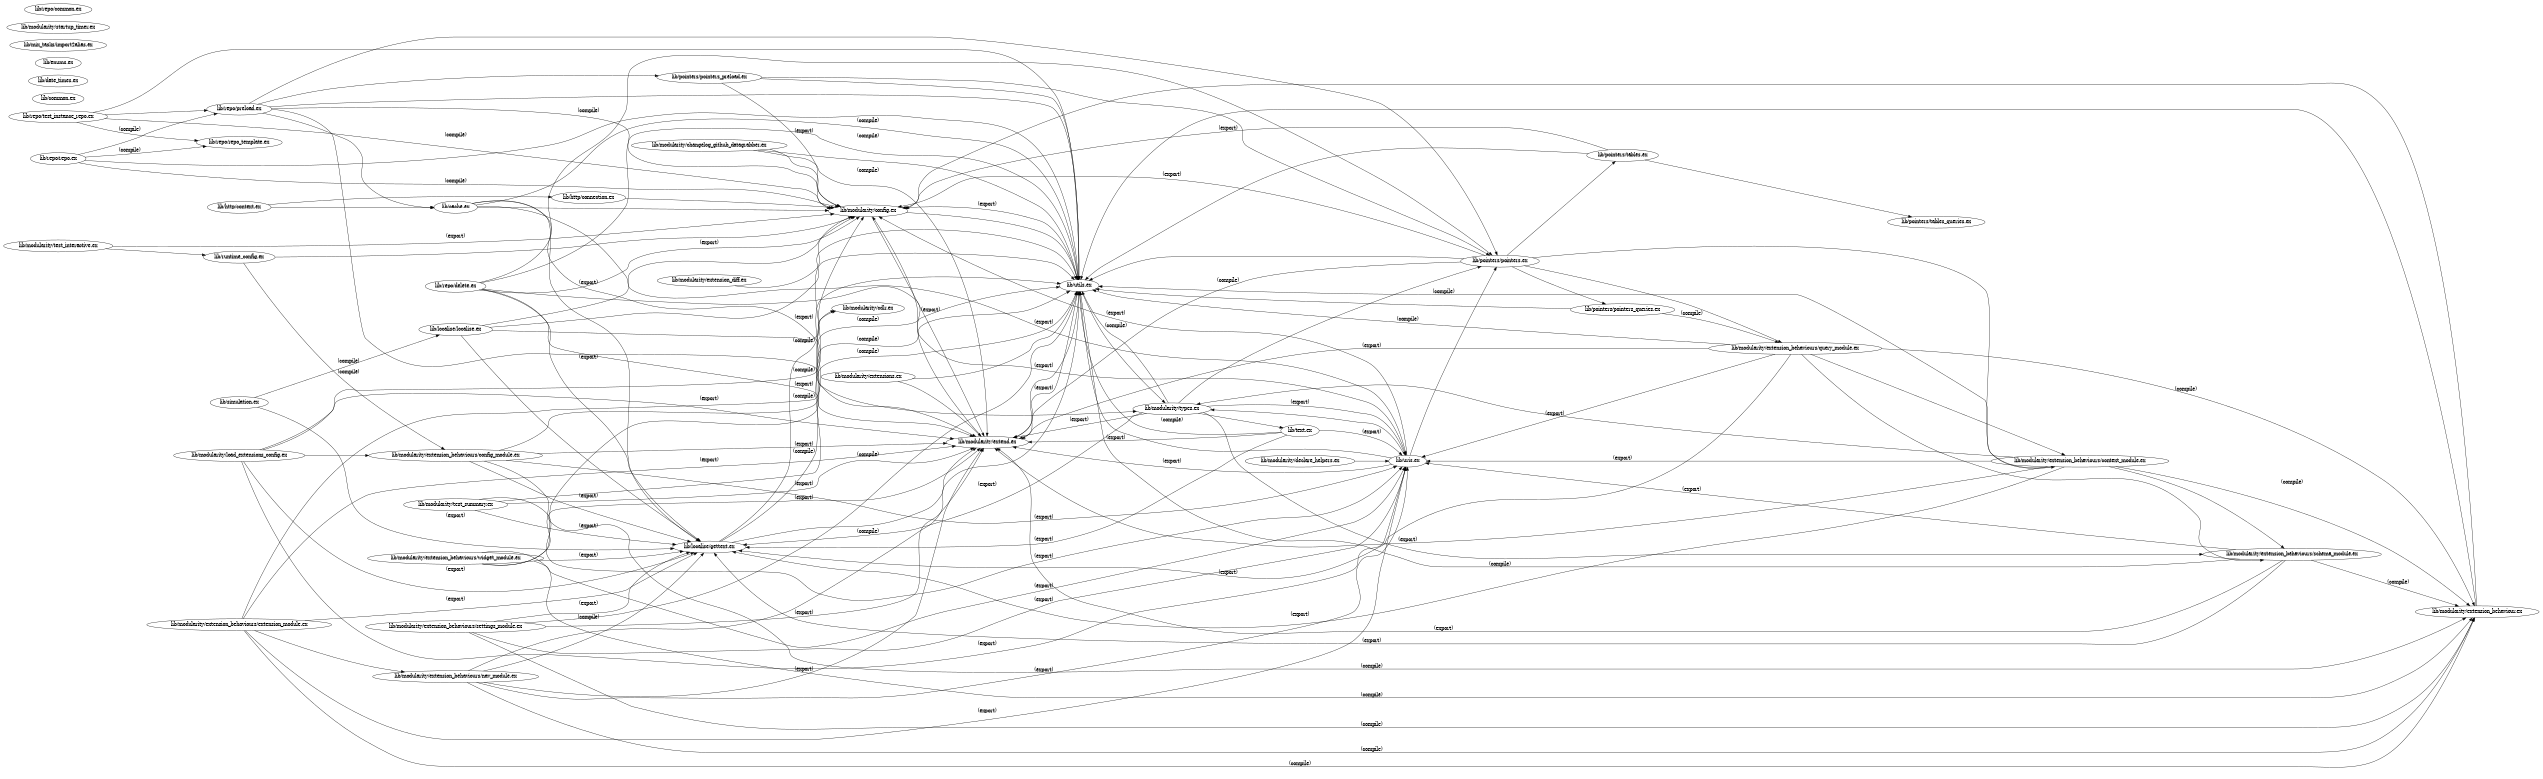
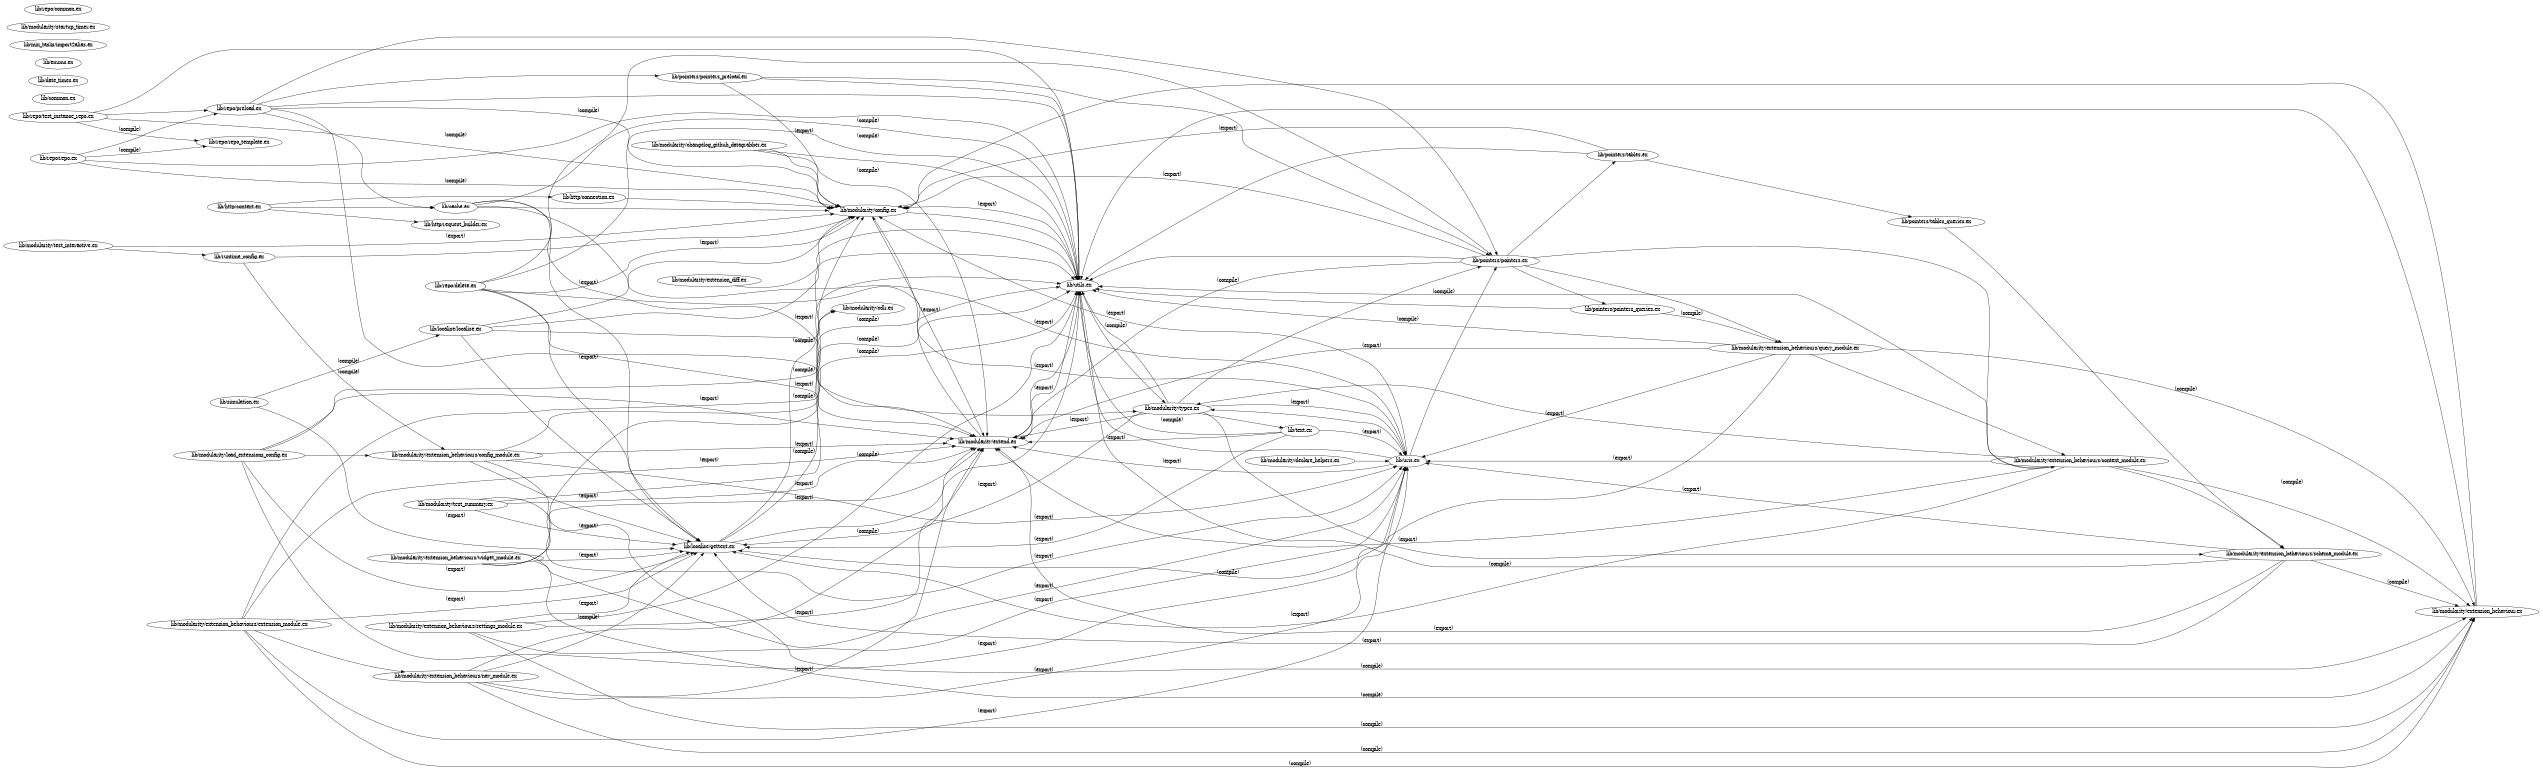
none -> (456, 225)
(868, 377) -> none
(2020, 477) -> (2110, 390)
(1228, 573) -> (1228, 573)
